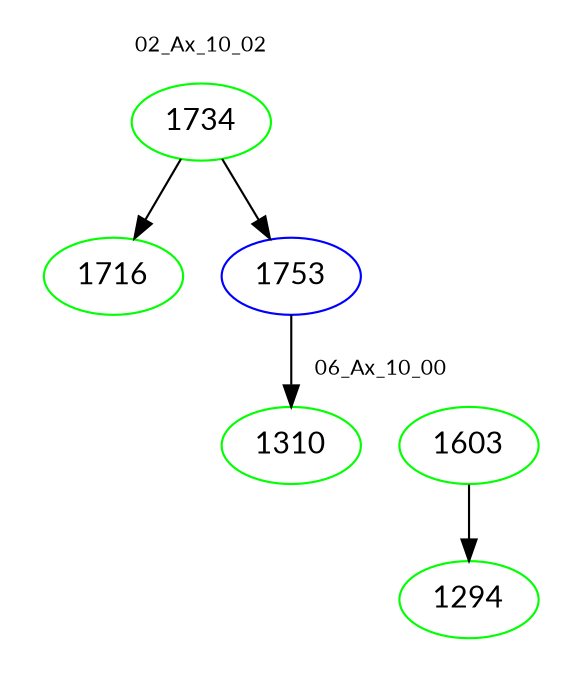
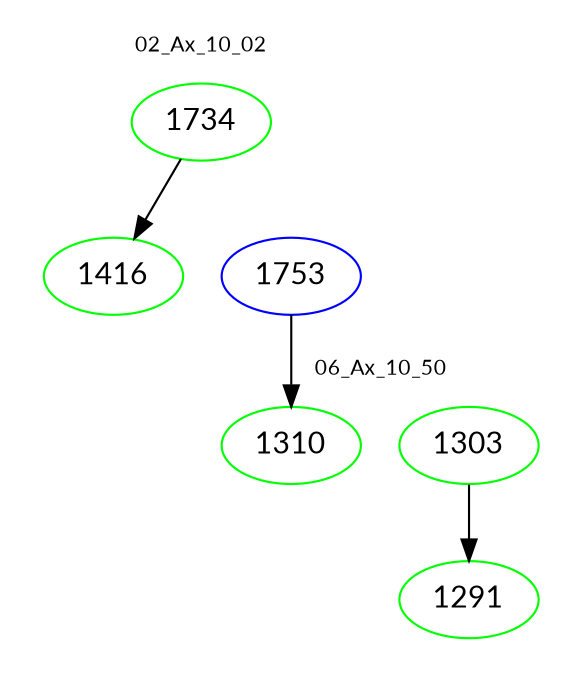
(240, 189) -> none
(114, 276) -> (114, 276)
(381, 369) -> (381, 369)
(469, 445) -> (469, 445)
(469, 600) -> (469, 600)
